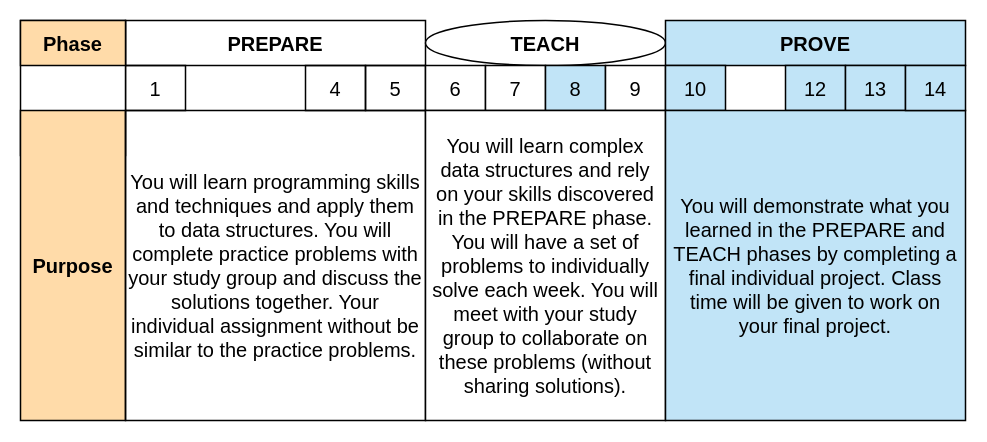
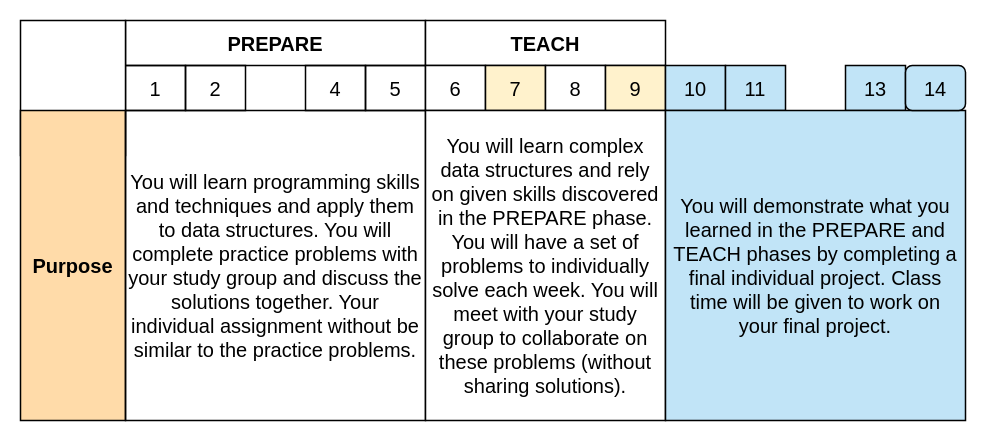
(73, 43) -> none
(546, 43) -> (546, 43)
(816, 43) -> none
none -> (216, 88)
(516, 88) -> (516, 88)
(576, 88) -> (576, 88)
(636, 88) -> (636, 88)
none -> (756, 88)
(816, 88) -> none
(936, 88) -> (936, 88)
(546, 266) -> (546, 266)
